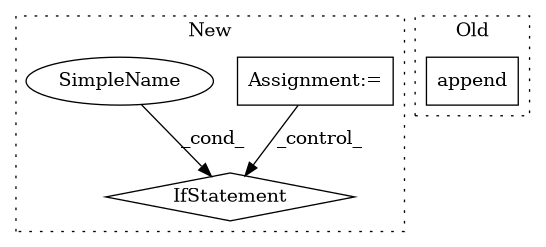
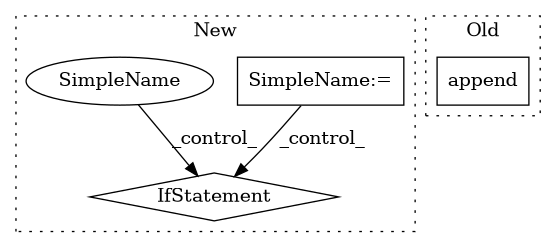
(315, 81) -> (321, 81)
(213, 139) -> (214, 139)
